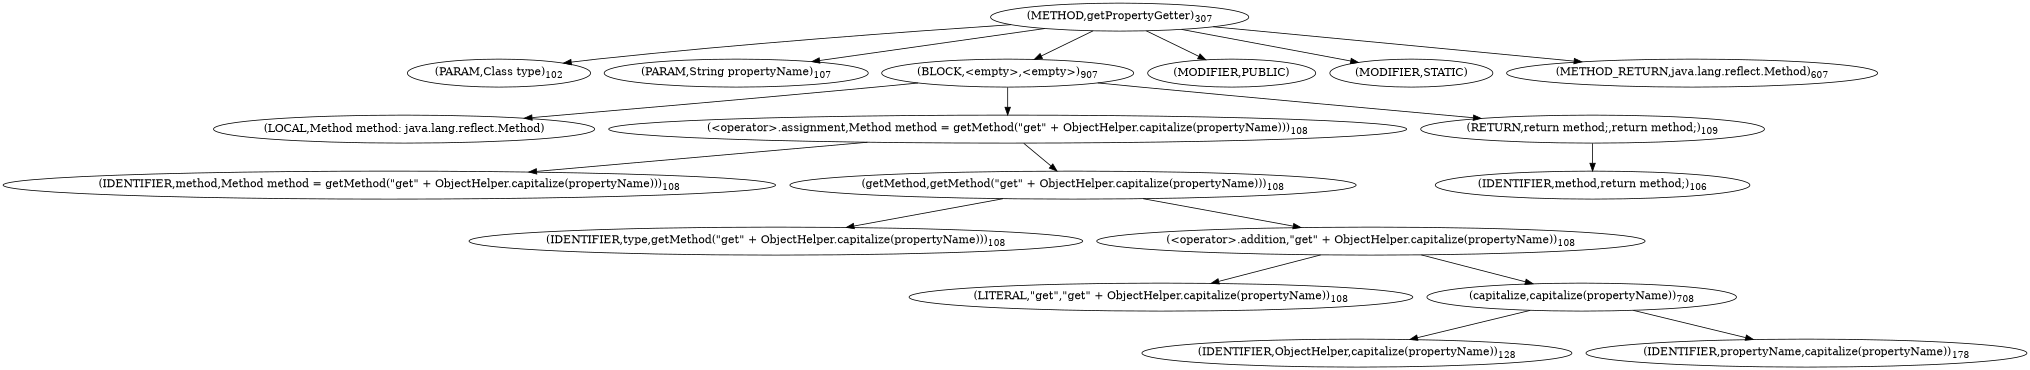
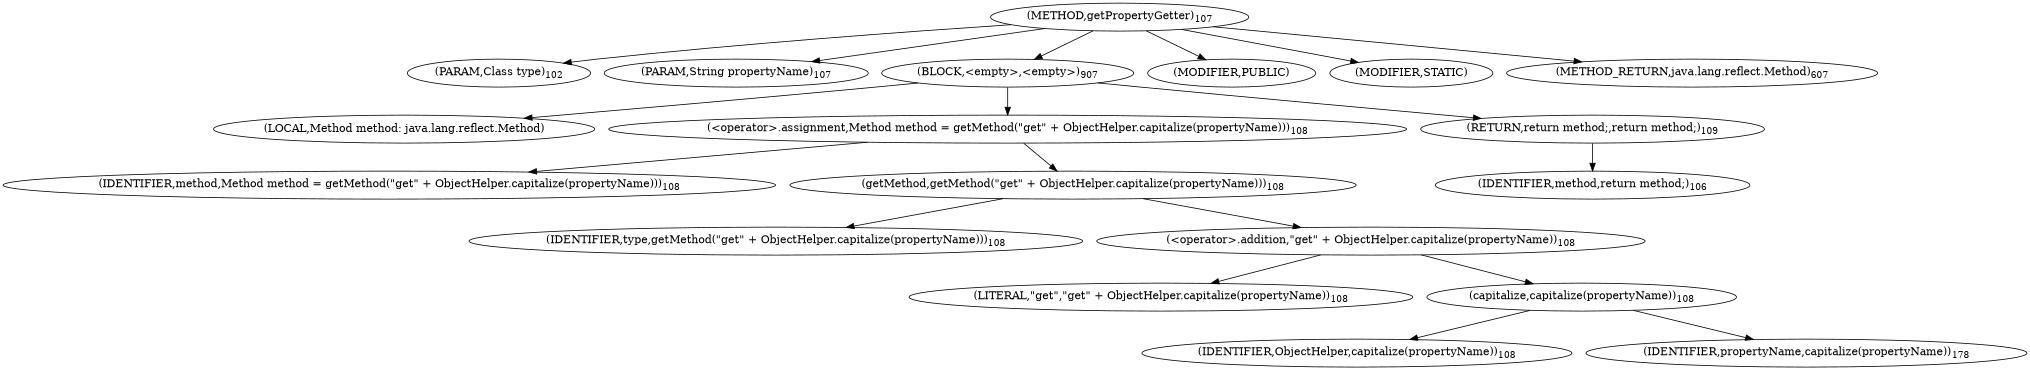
(1204, 16) -> (1204, 16)
(1686, 296) -> (1686, 296)
(1507, 352) -> (1507, 352)
